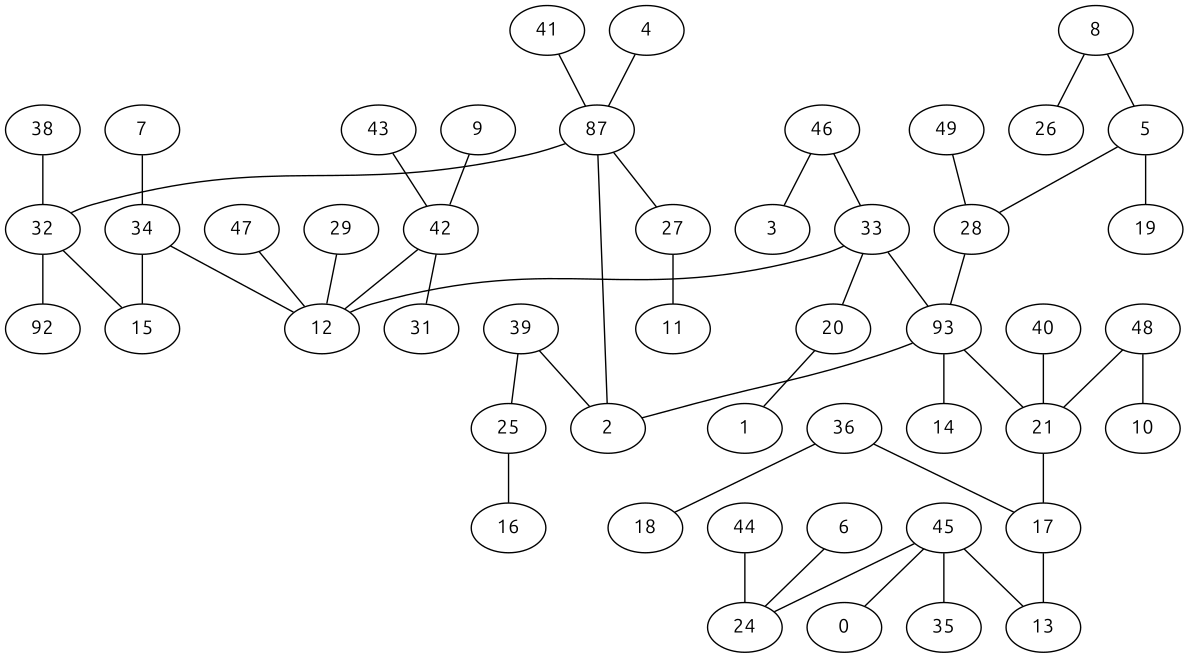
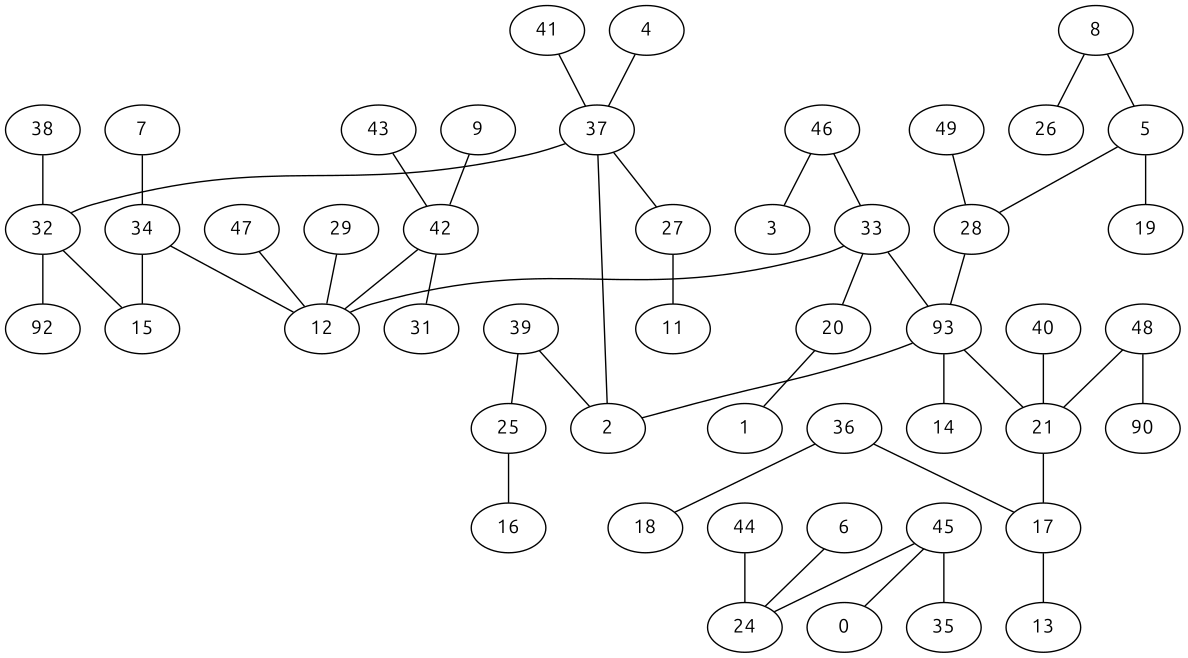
(597, 130) -> (597, 130)
(1143, 428) -> (1143, 428)
(993, 578) -> none
